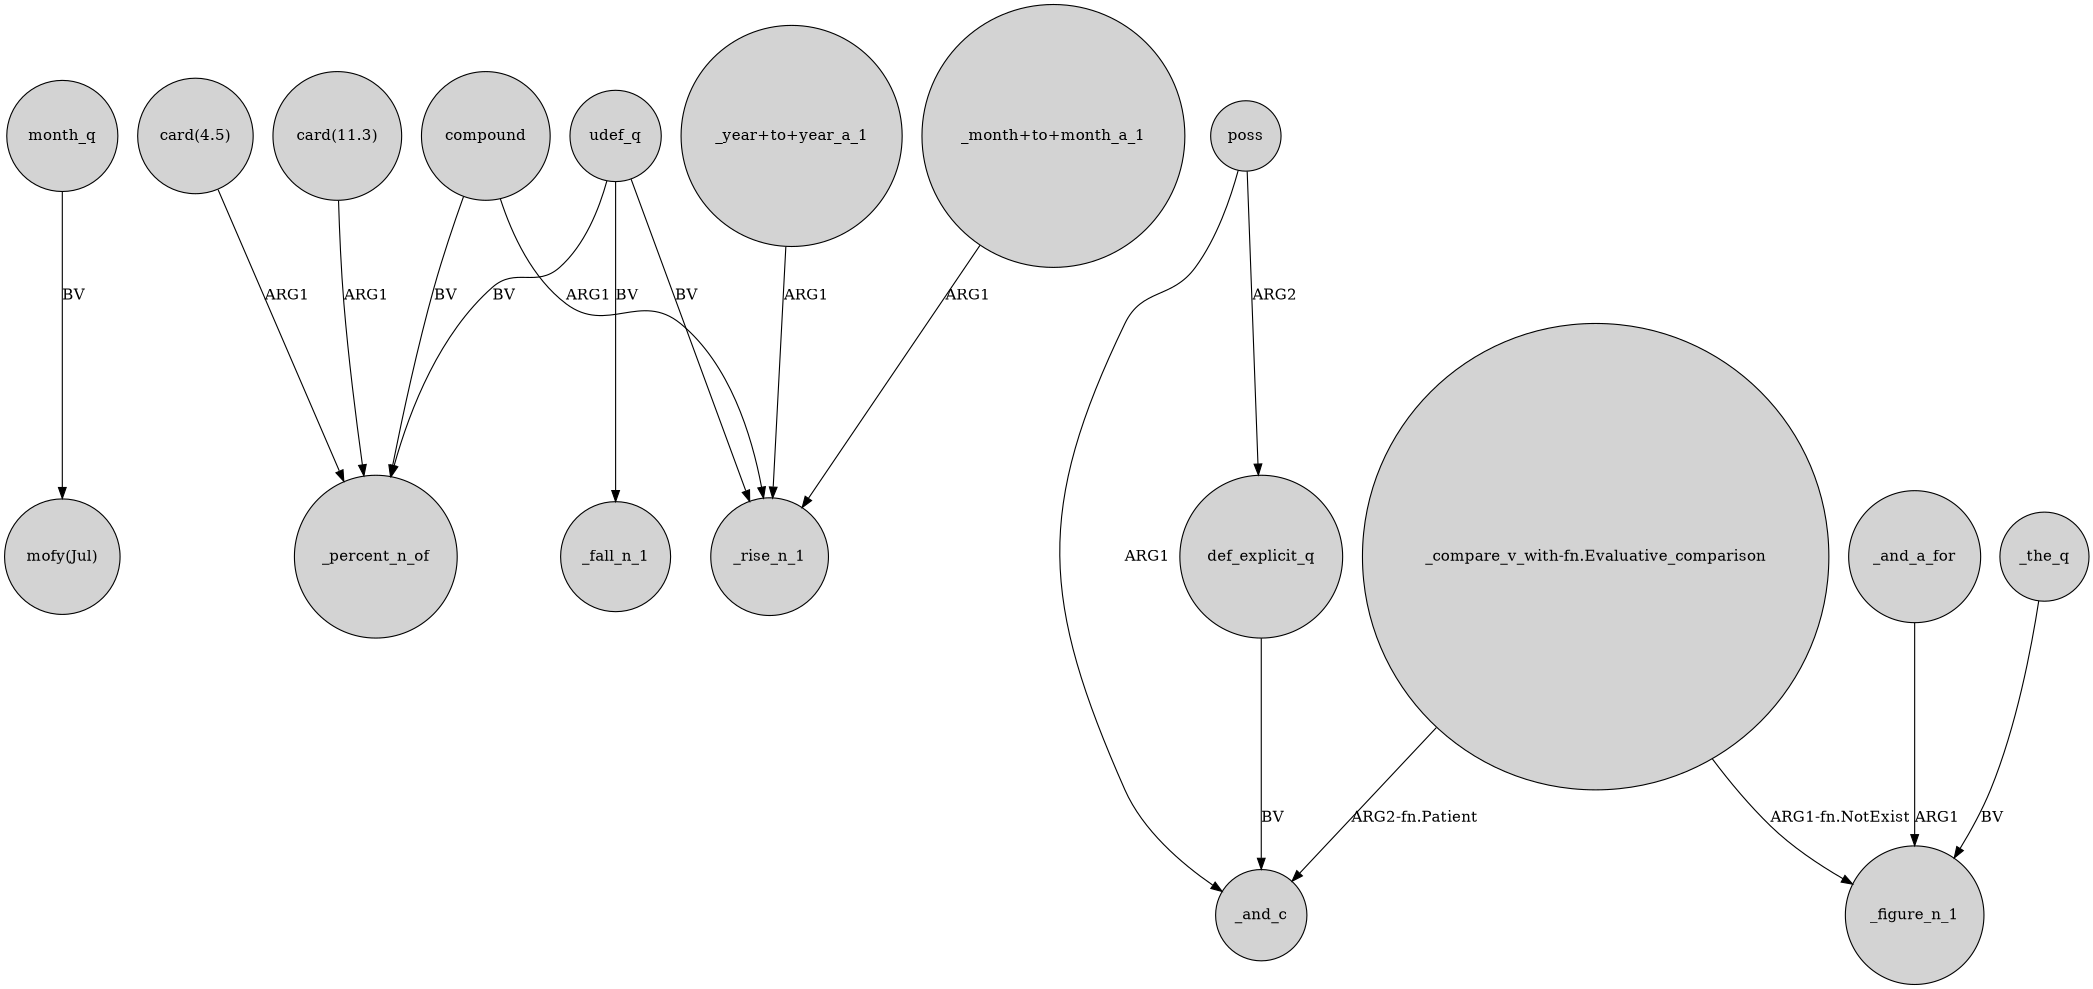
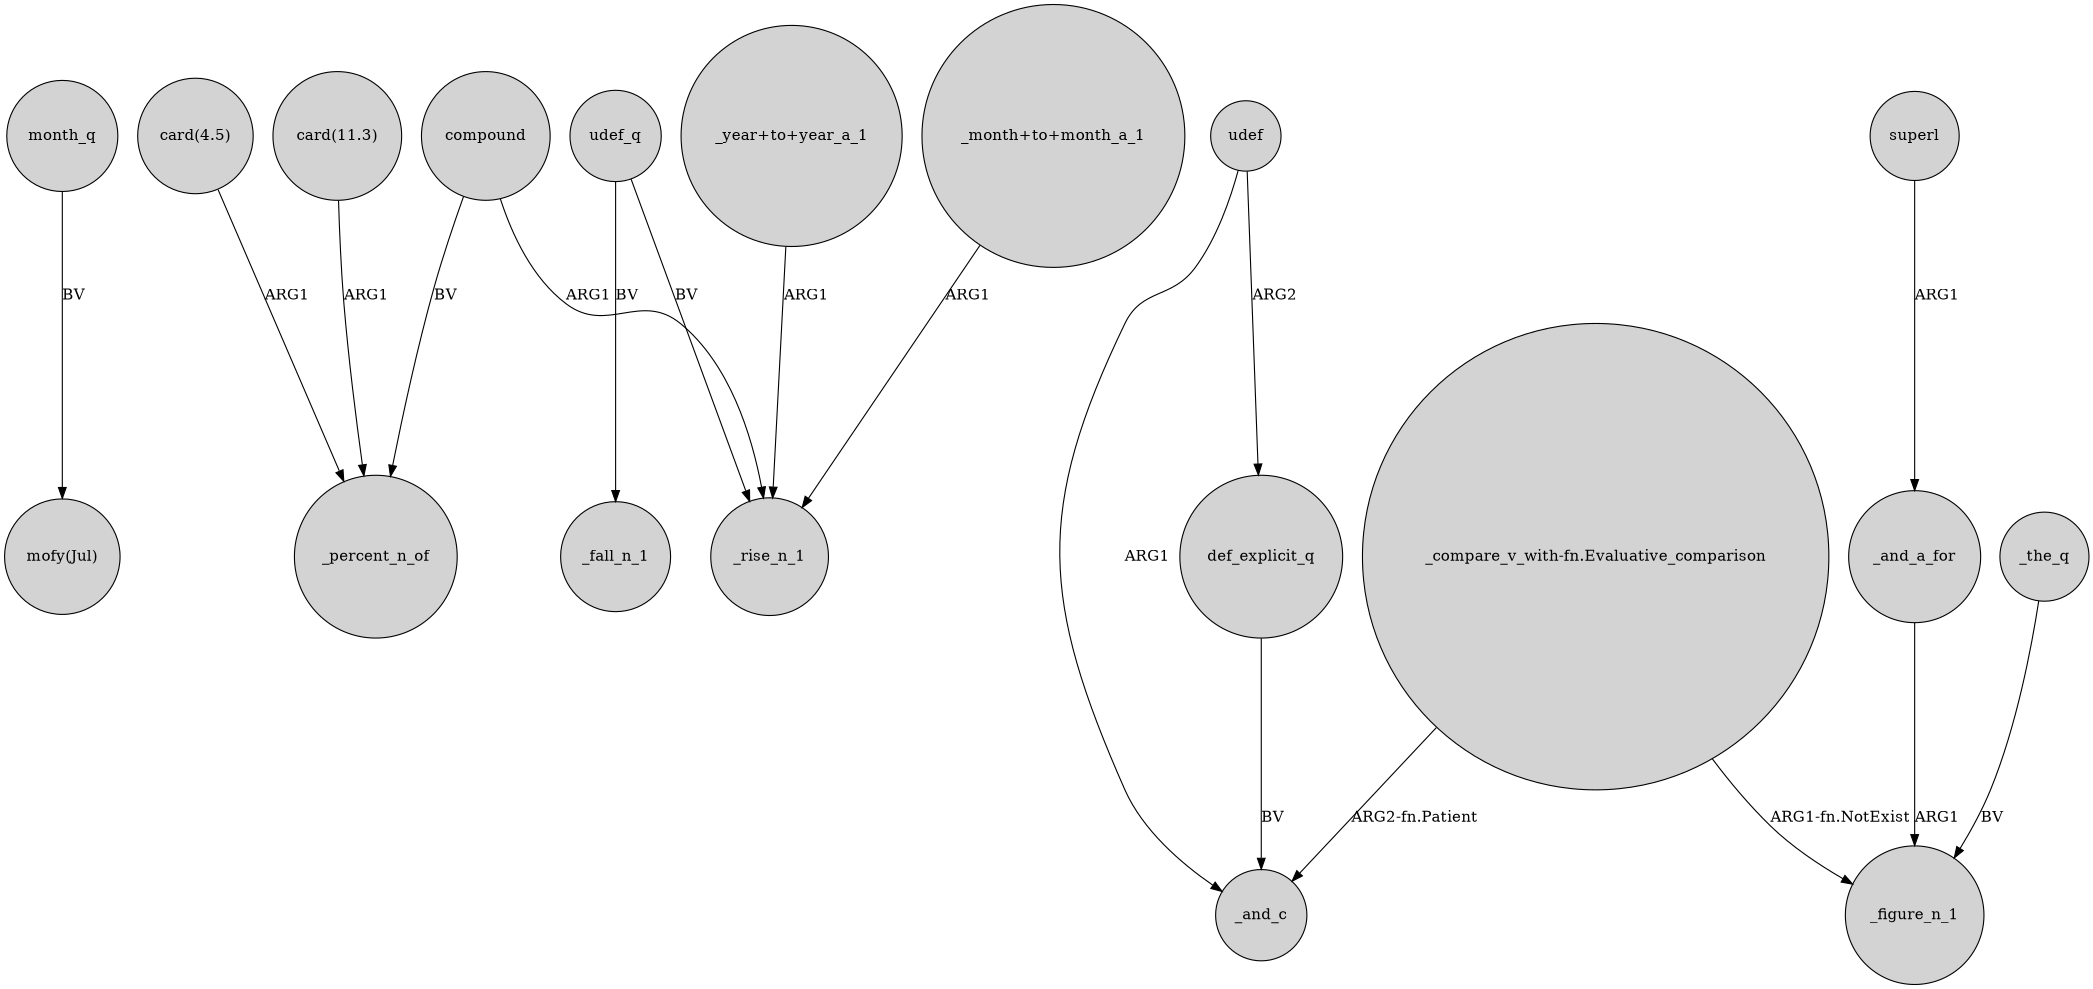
(1246, 136) -> (1246, 136)
none -> (1915, 136)
(480, 299) -> none
